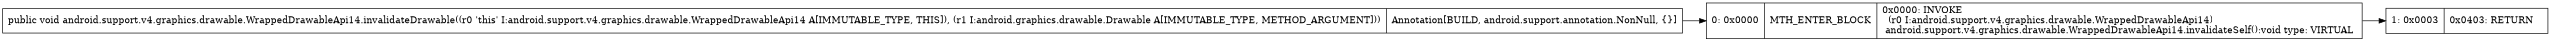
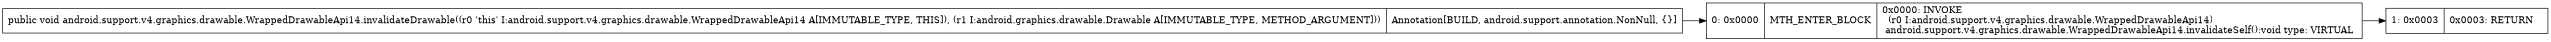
(2496, 20) -> (2496, 20)
